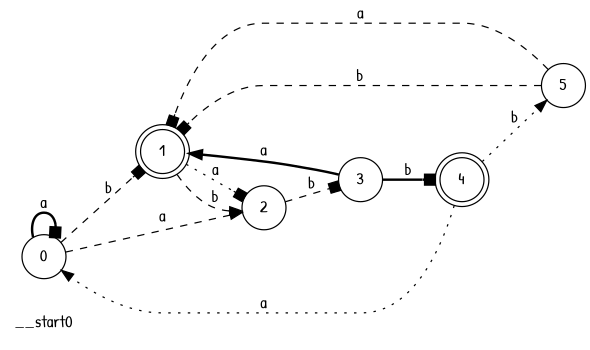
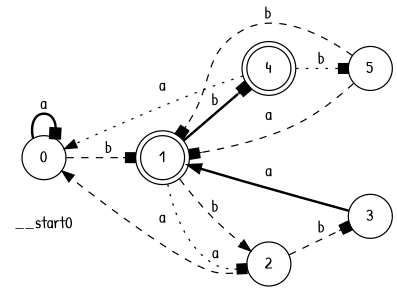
(510, 135) -> (316, 68)
(403, 180) -> (211, 117)
(148, 234) -> (154, 239)
